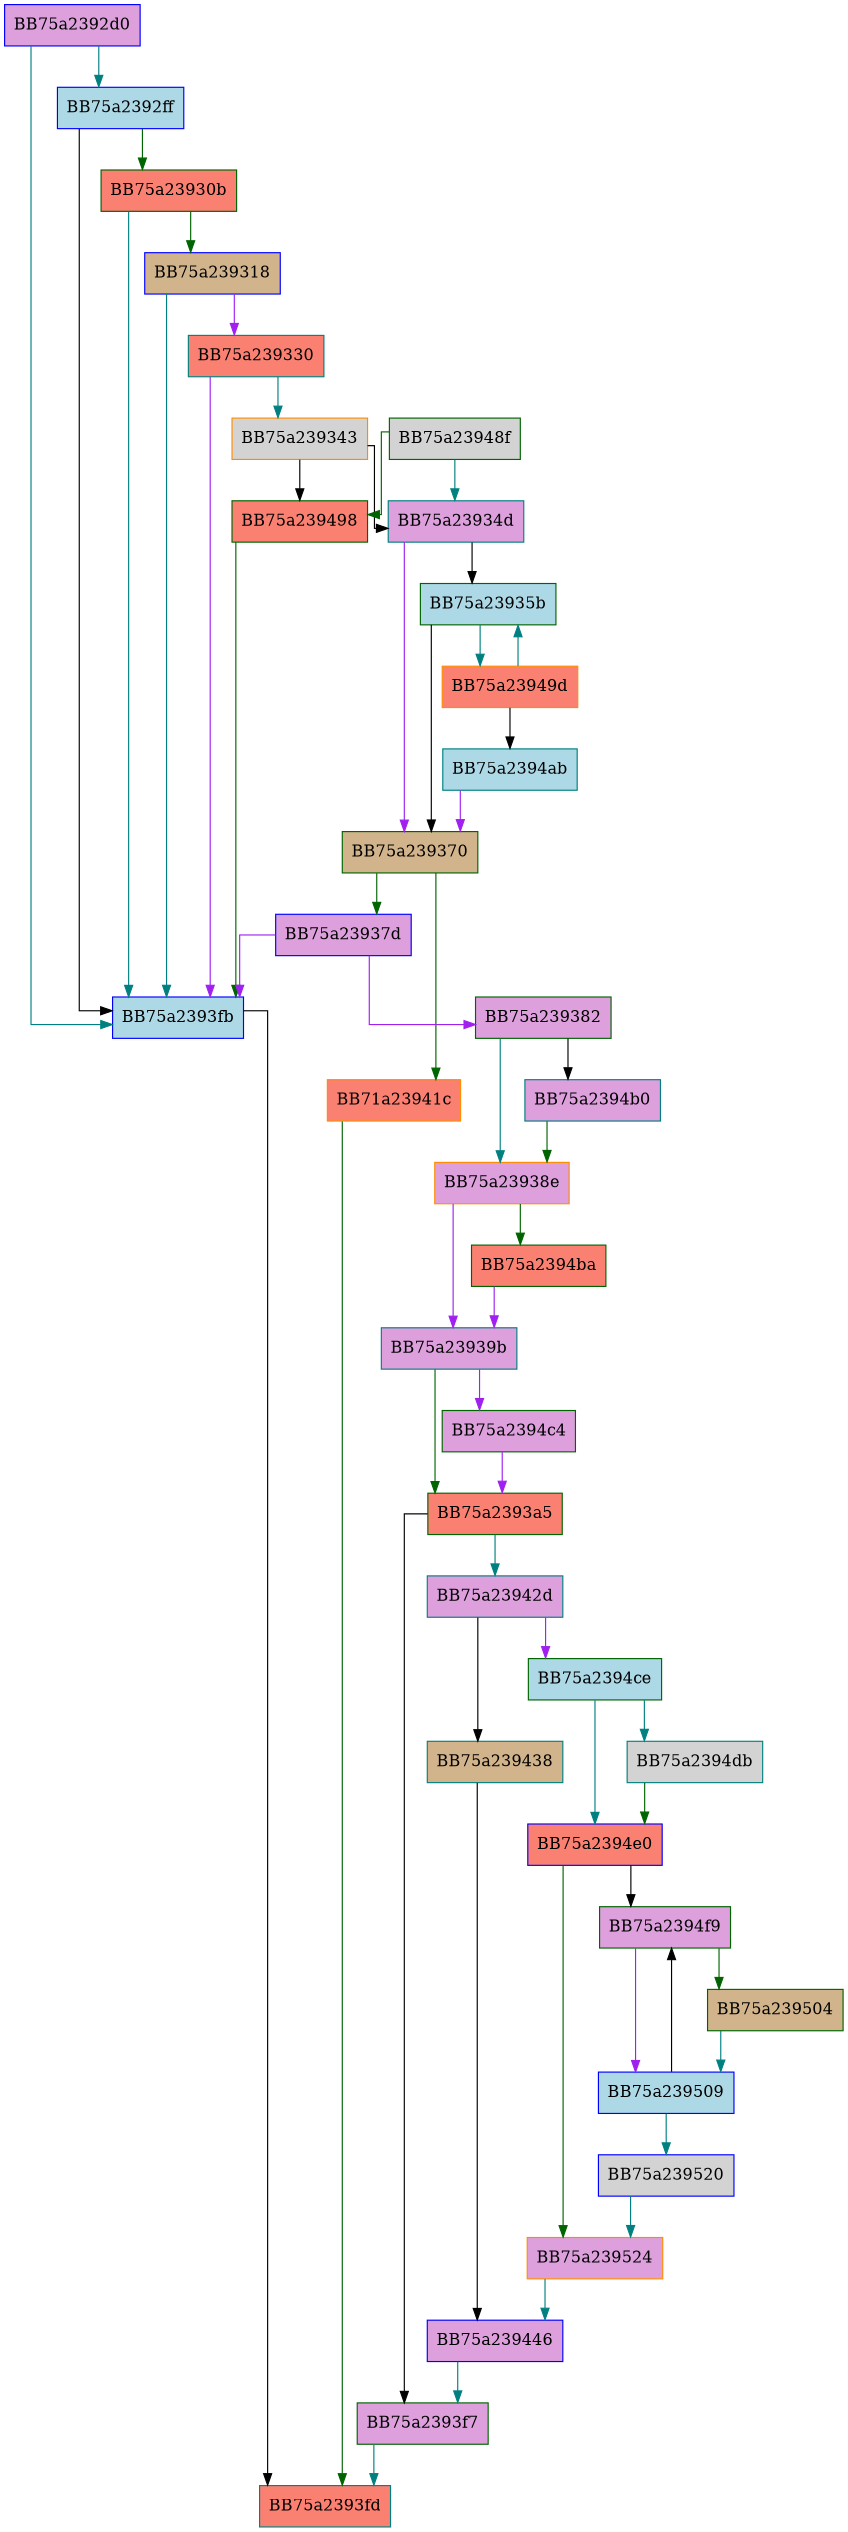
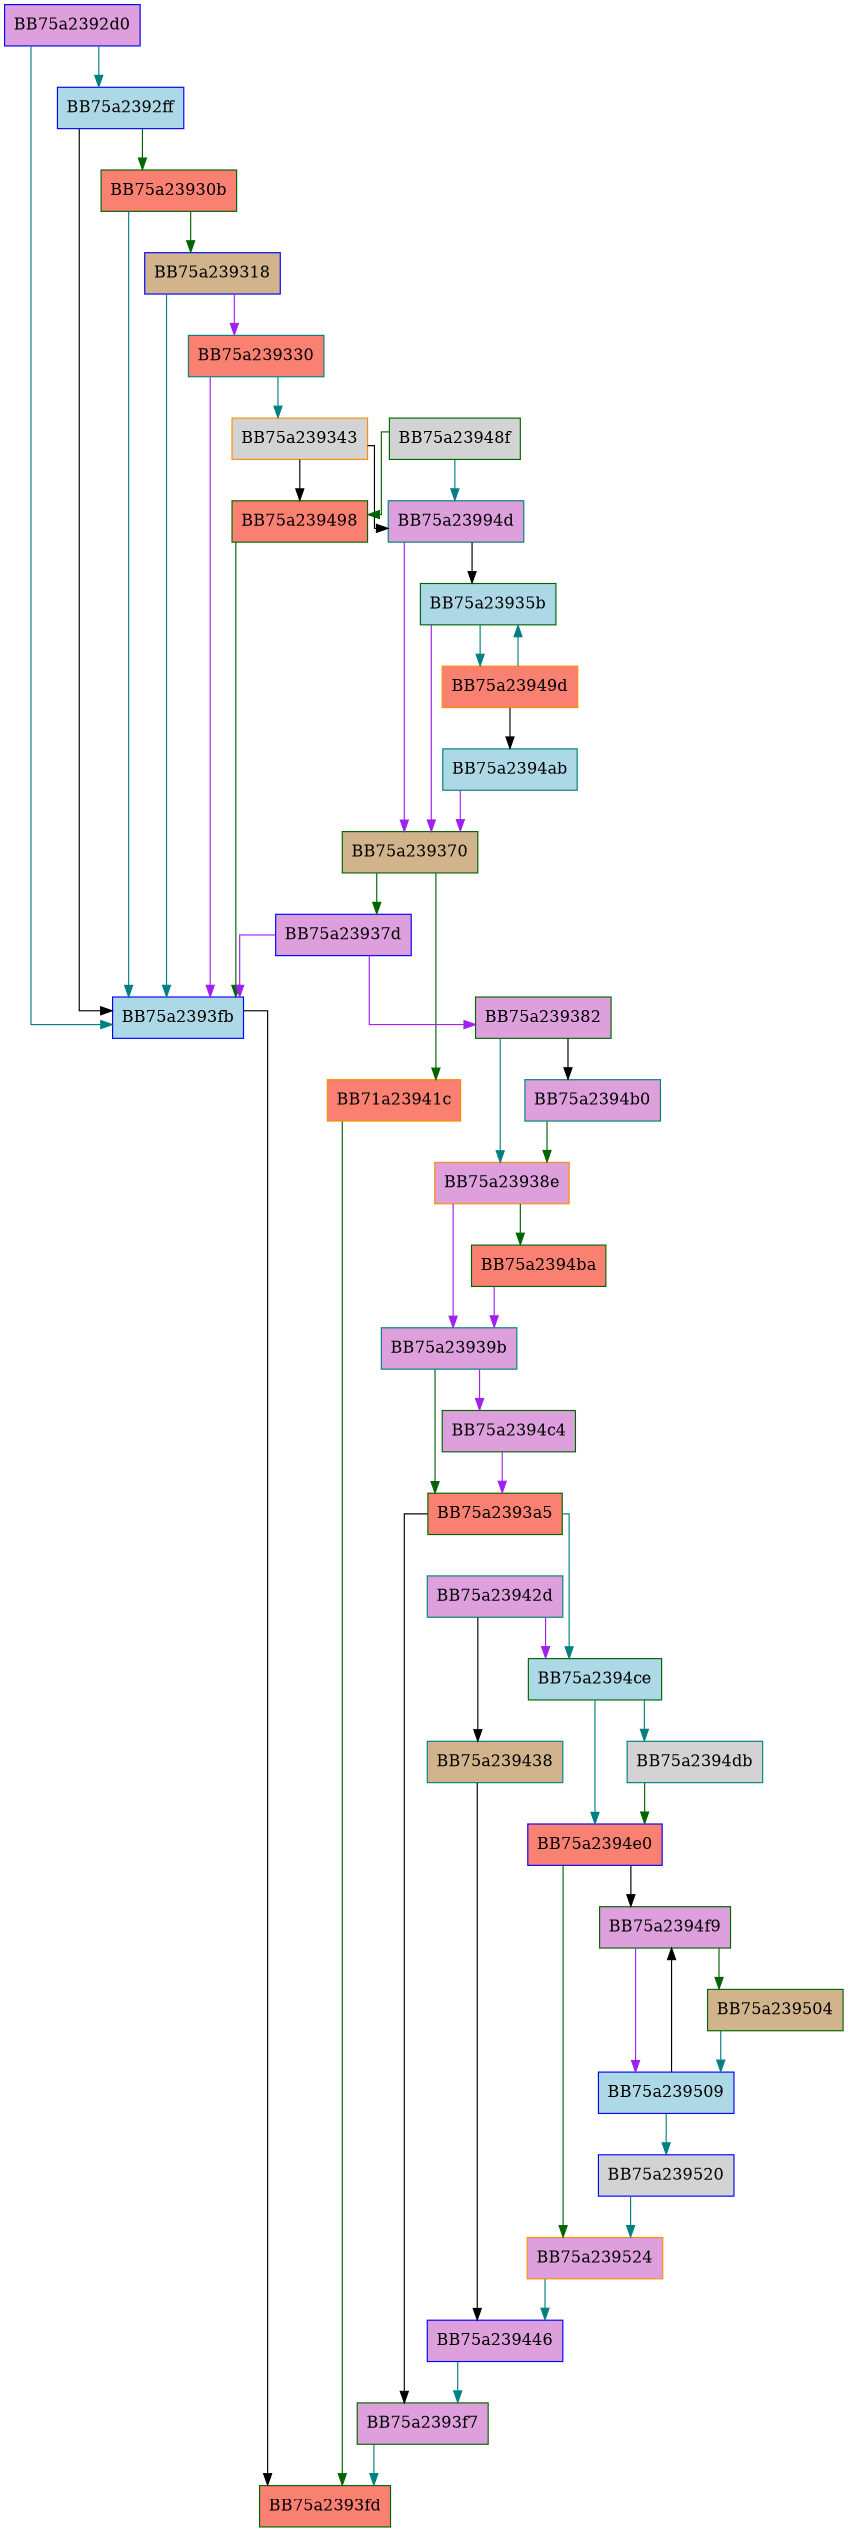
(456, 521) -> (456, 521)
(431, 722) -> (431, 722)
(495, 1549) -> (569, 1577)
(325, 2506) -> (325, 2506)
